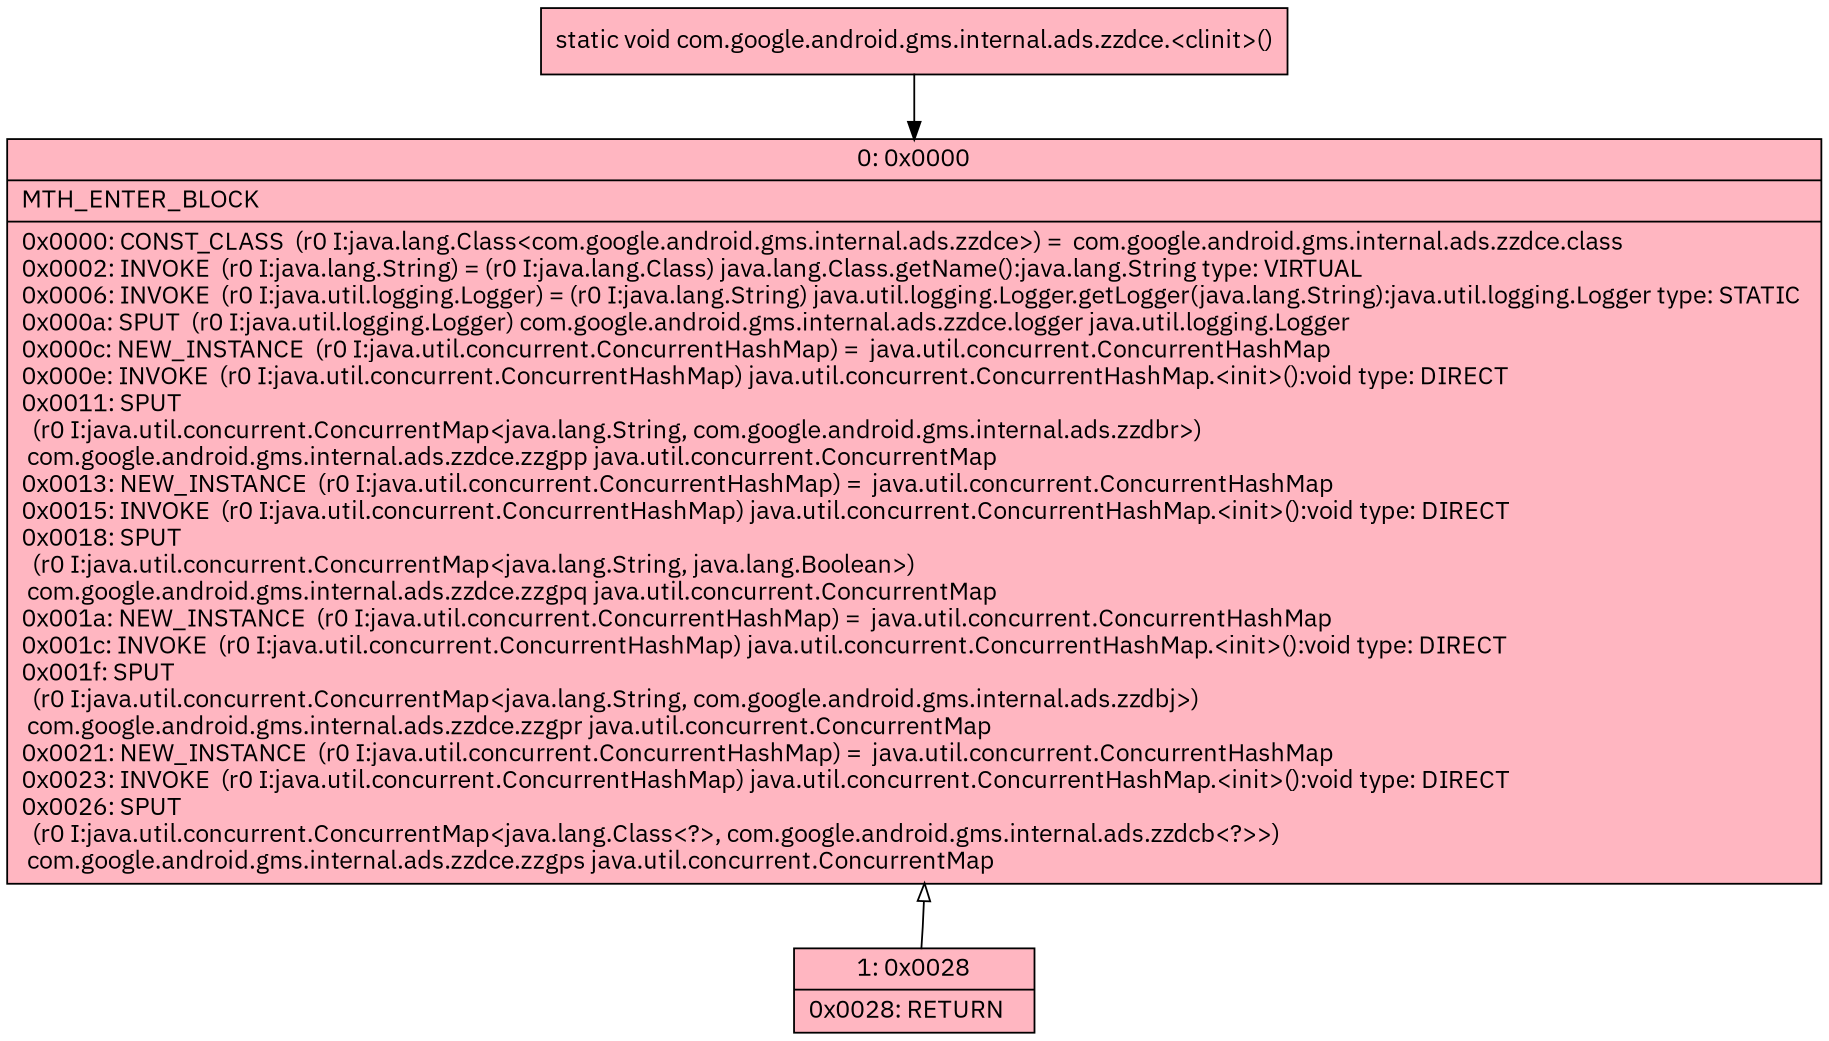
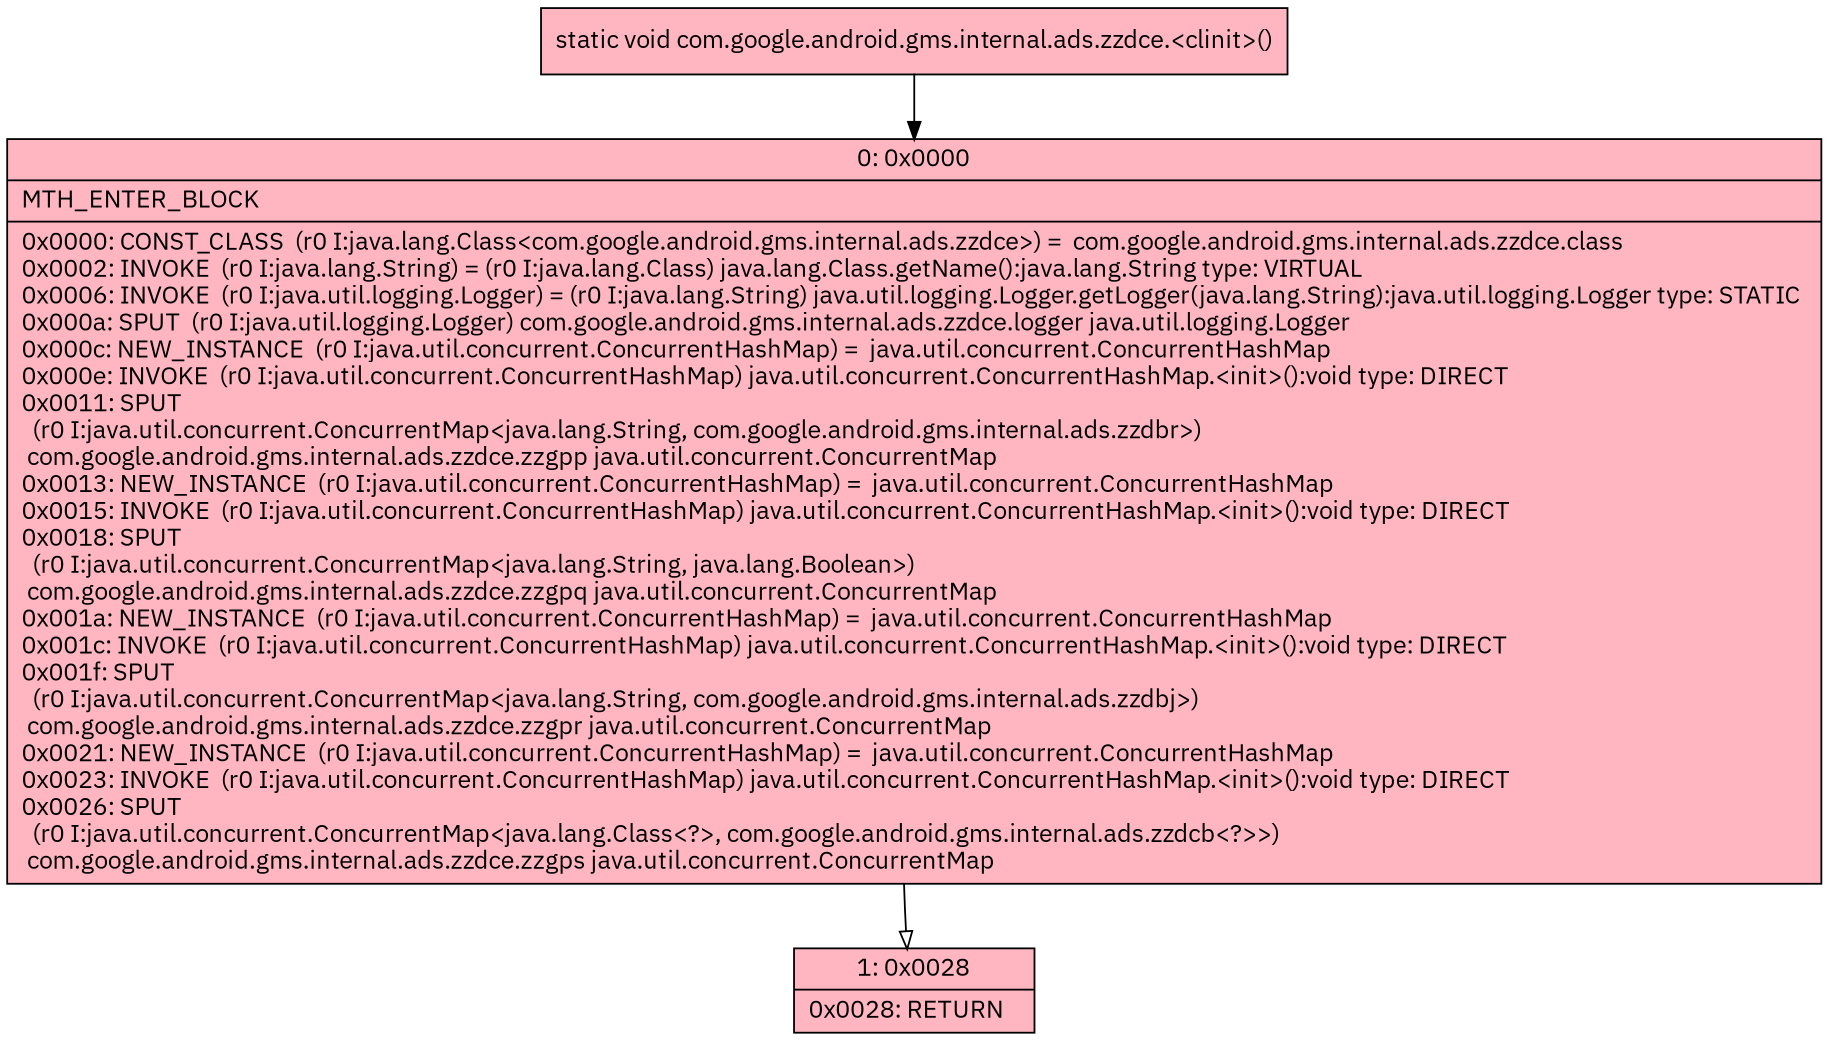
(923, 925) -> (905, 907)
